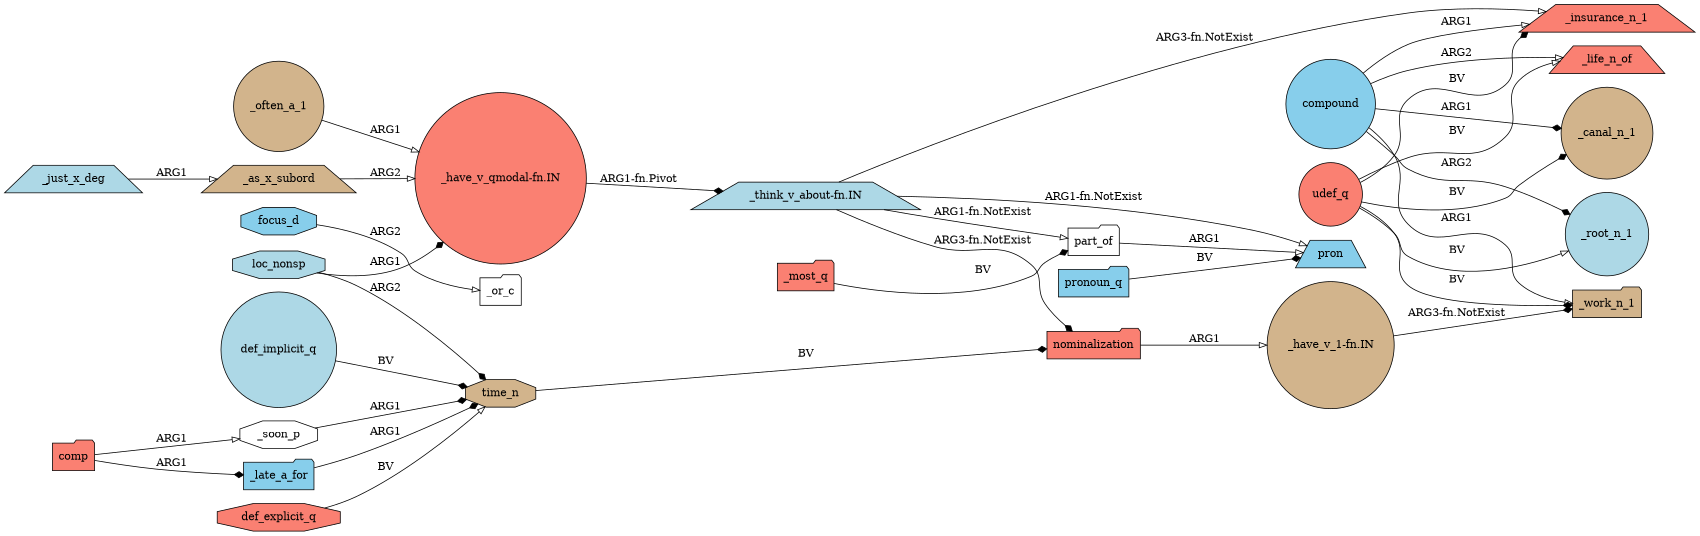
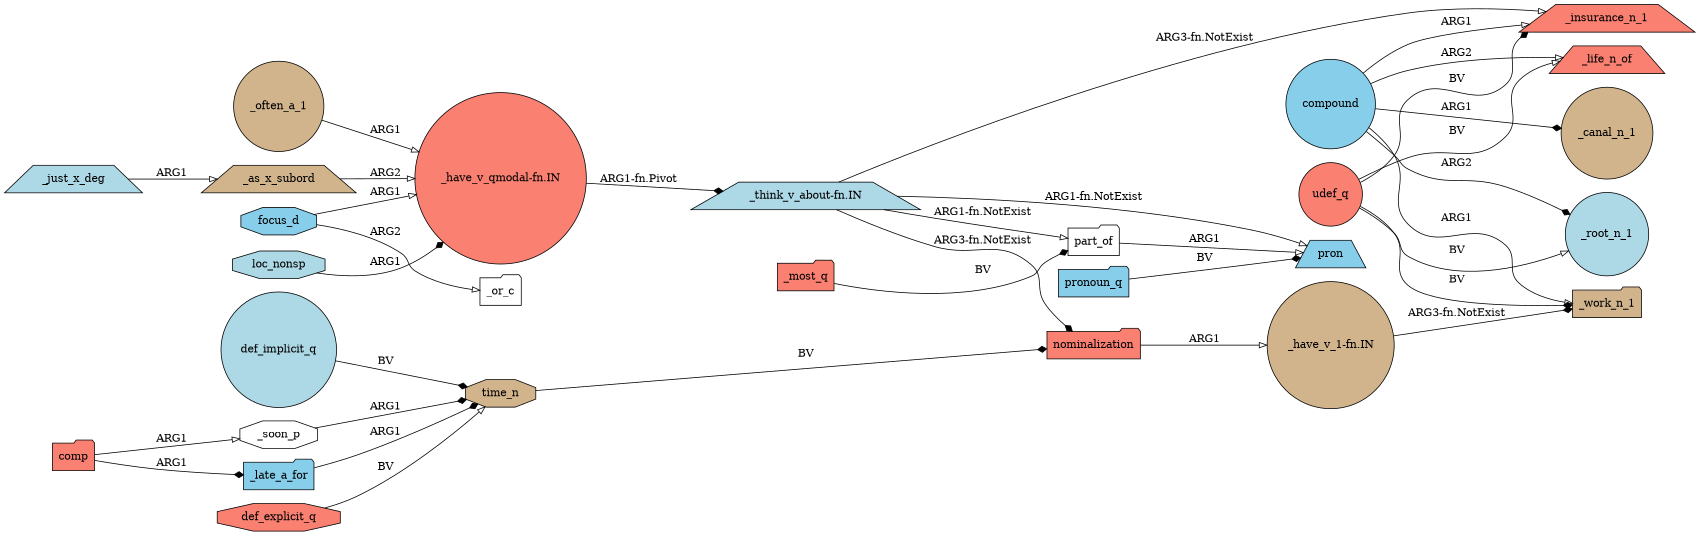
none -> (361, 205)
(1467, 208) -> none
(404, 314) -> none
